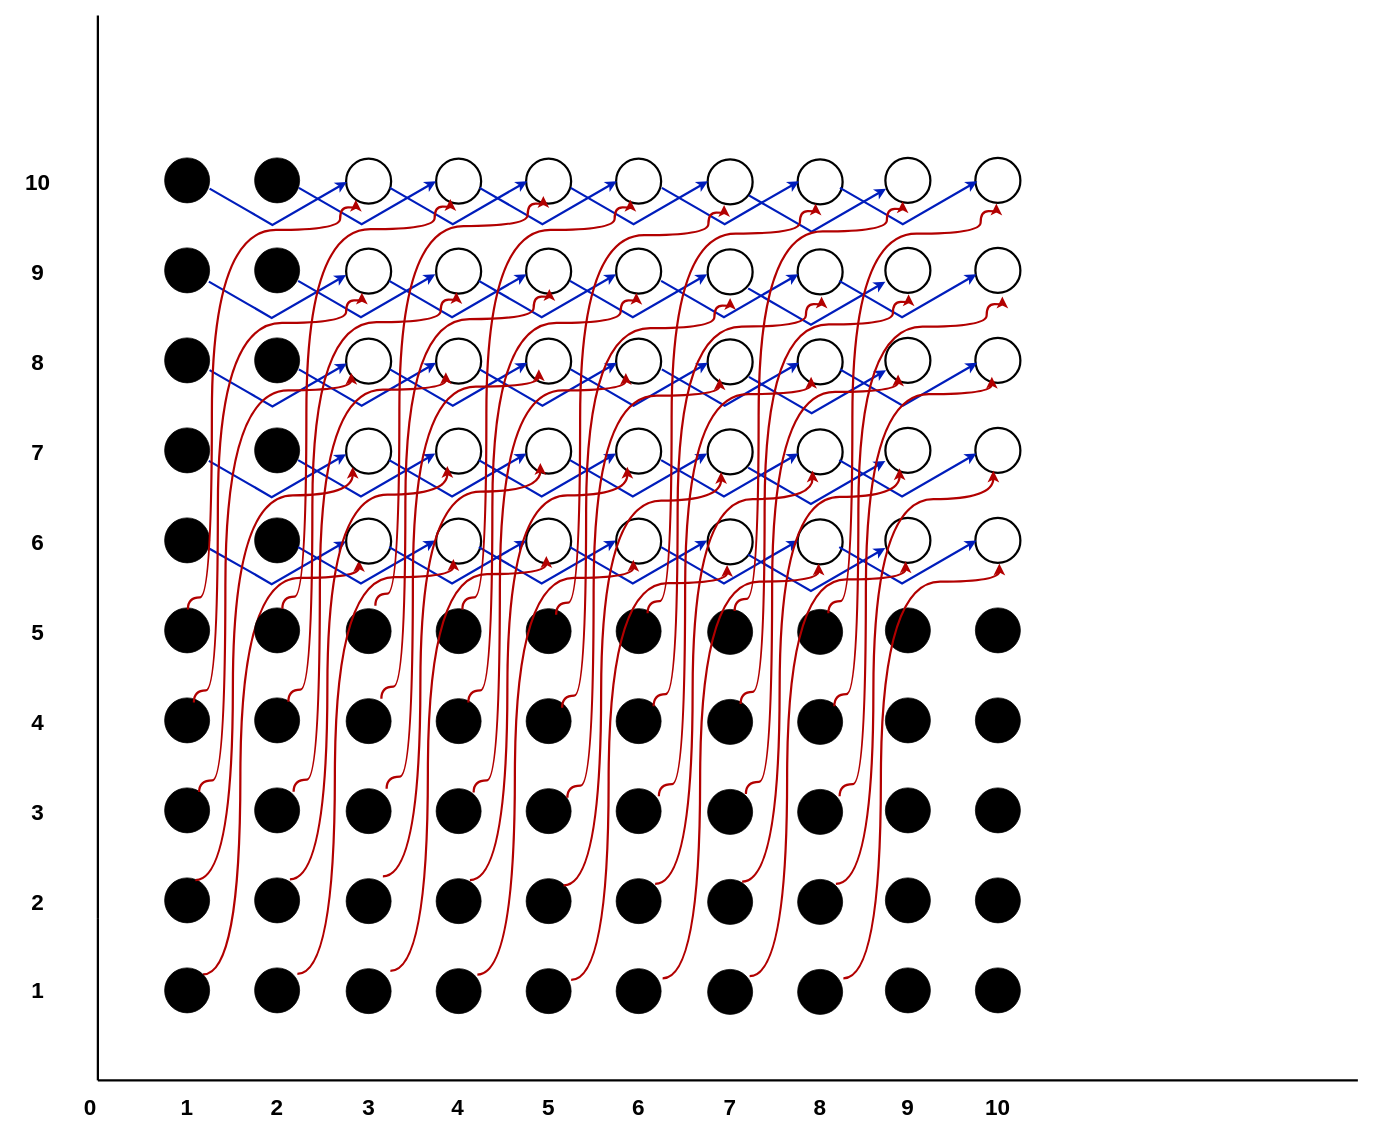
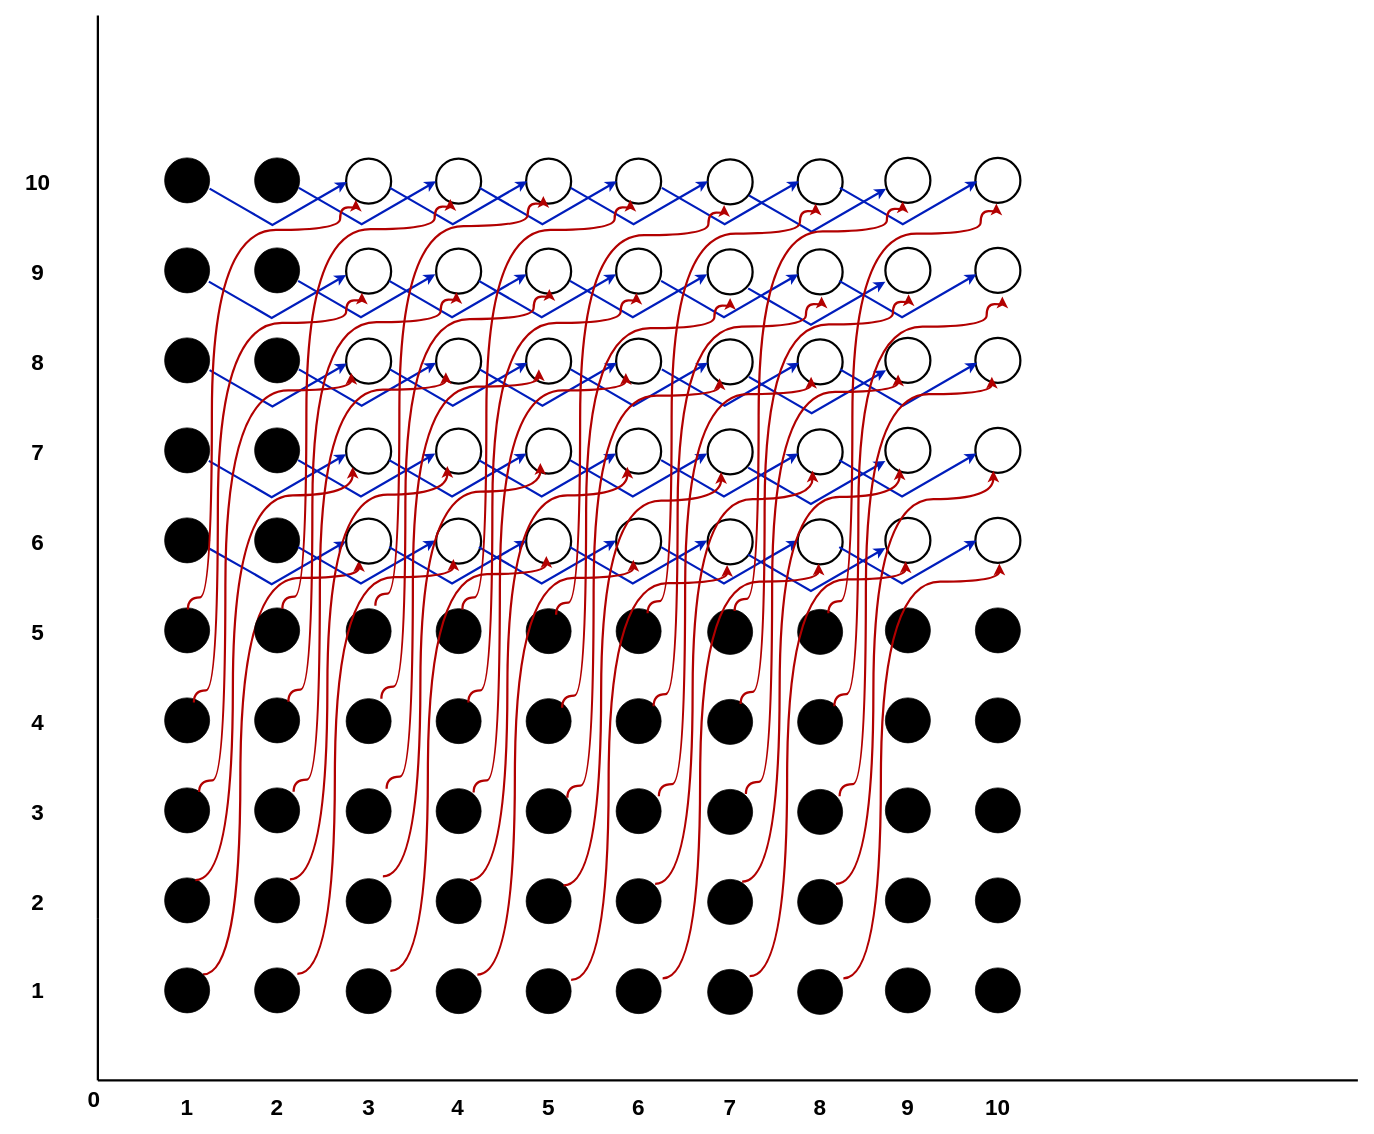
(90, 1107) -> (94, 1099)
